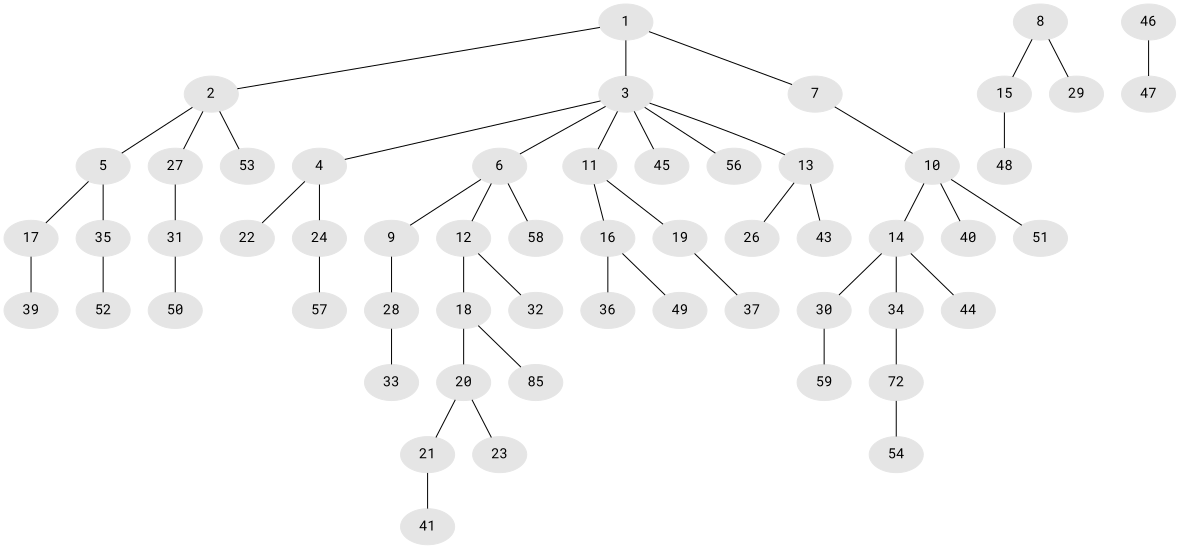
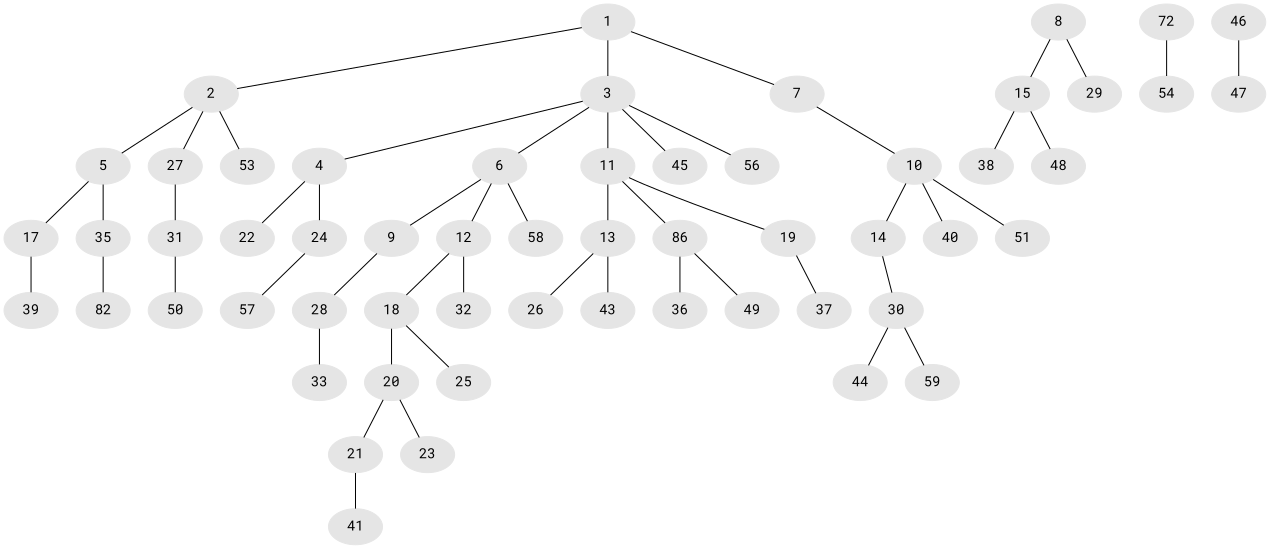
(718, 128) -> (608, 202)
none -> (986, 166)
(608, 238) -> (680, 238)
(932, 274) -> (878, 347)
(103, 310) -> (103, 310)
(896, 310) -> none
(536, 383) -> (464, 383)
